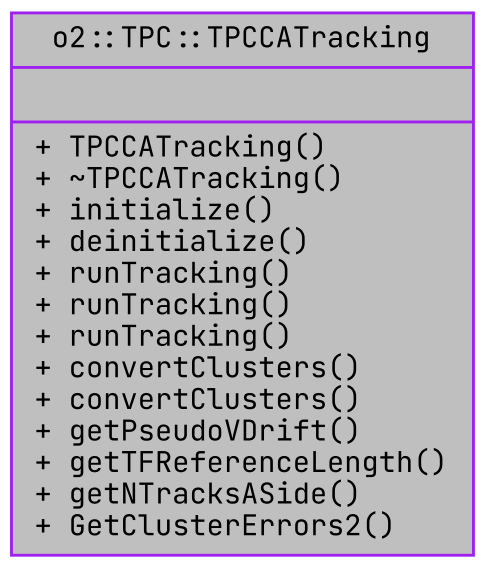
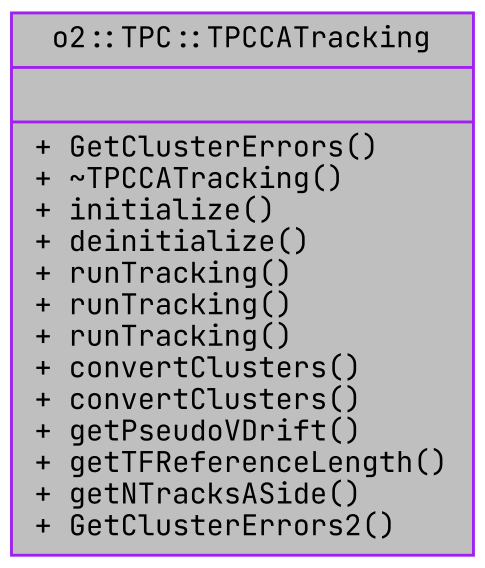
(182, 148) -> (208, 148)
